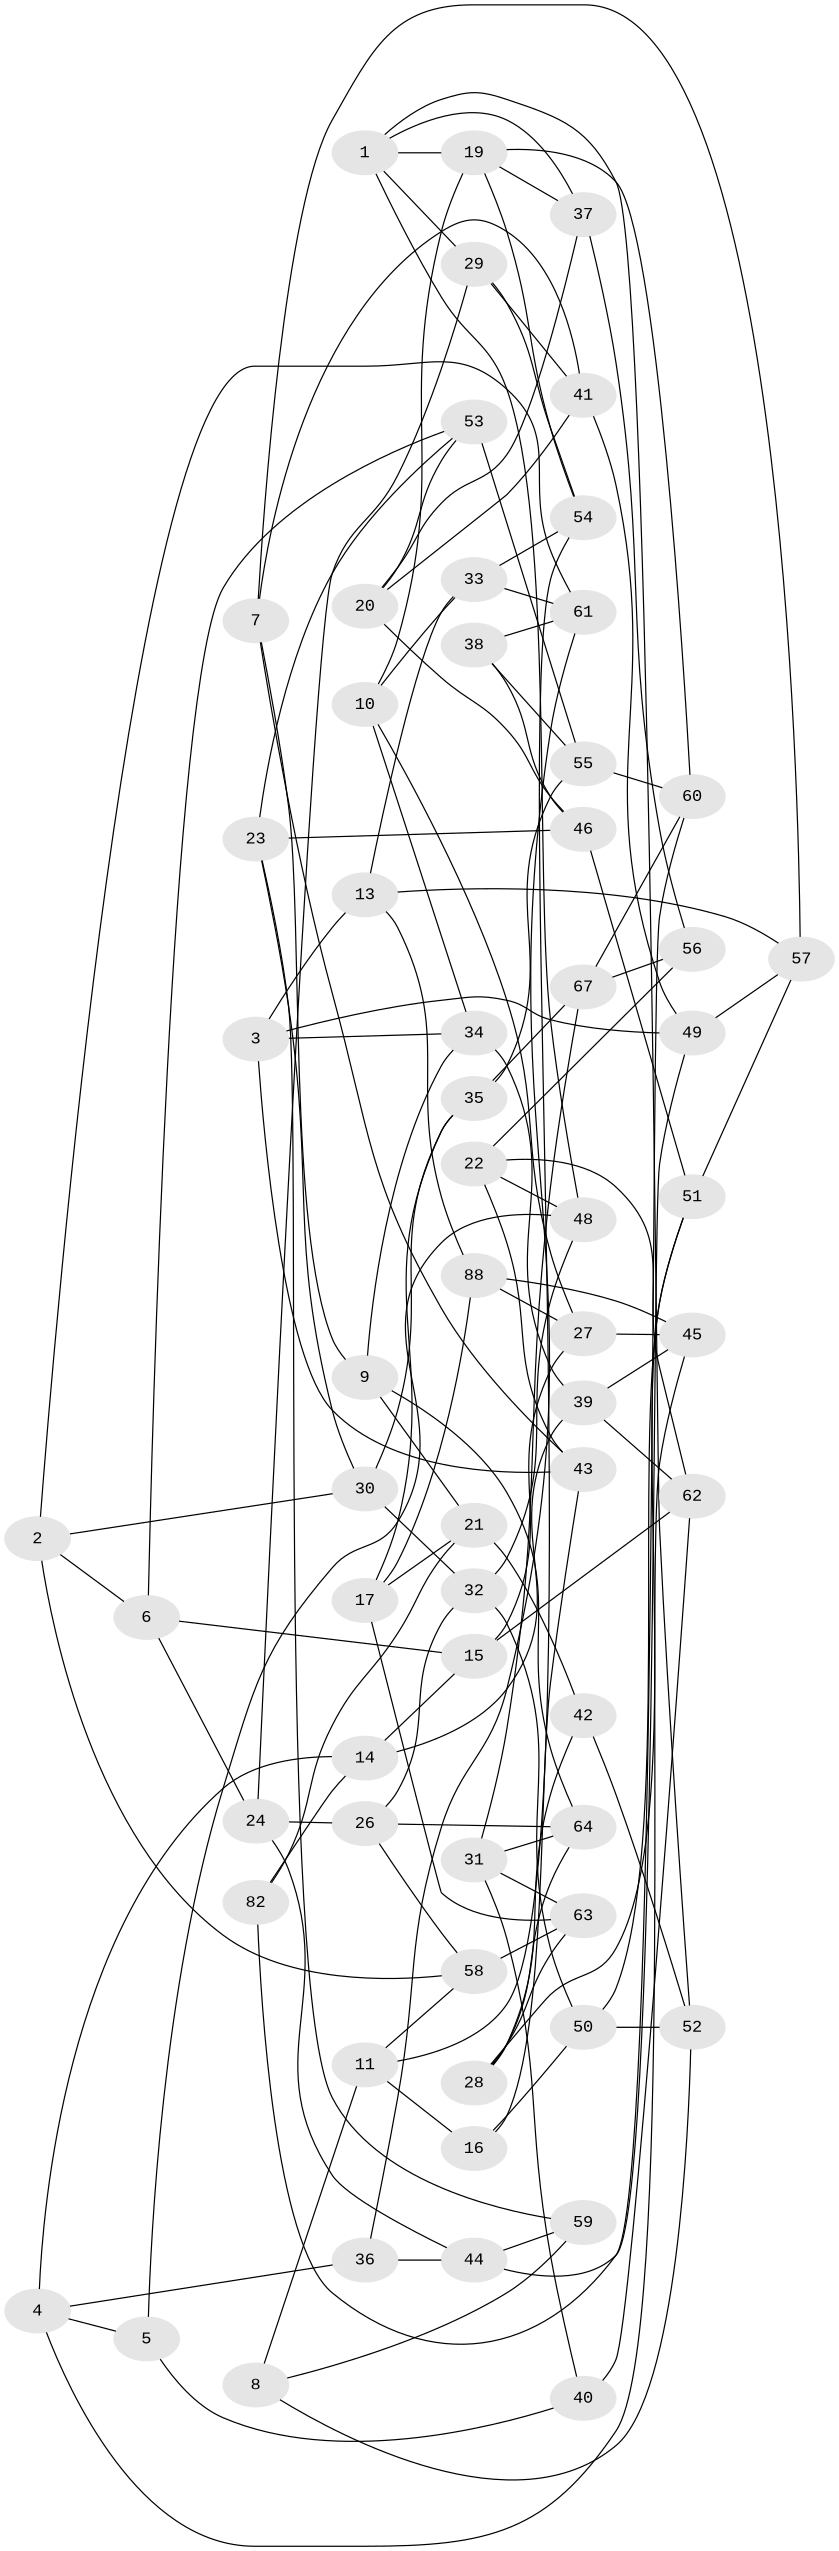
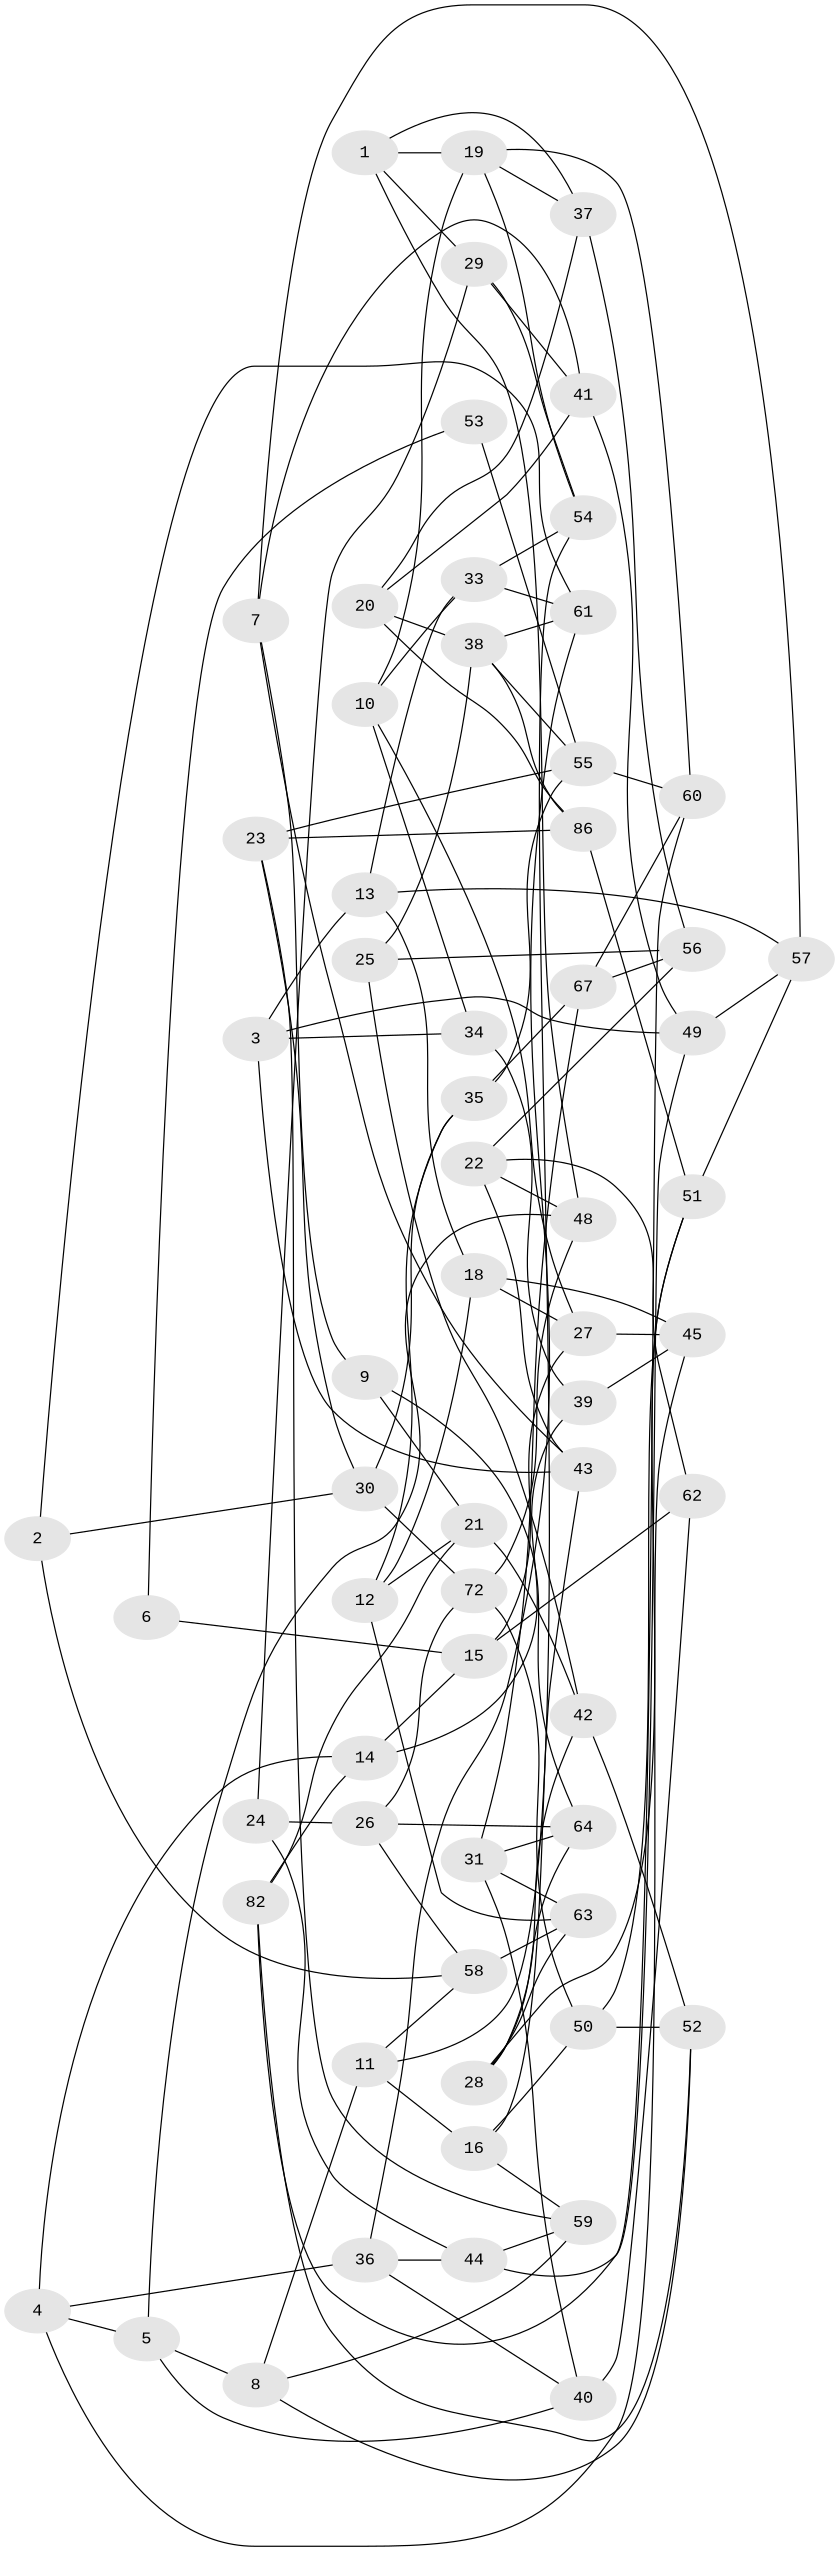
(430, 483) -> (420, 626)
(316, 606) -> (432, 797)
(583, 829) -> (583, 829)
(649, 850) -> (451, 2412)
none -> (365, 960)
(395, 1190) -> none
(474, 1276) -> (474, 1276)
(638, 1450) -> none
(92, 1578) -> none
(474, 1591) -> (474, 1591)
(365, 1600) -> (365, 1600)
(201, 1719) -> none
none -> (528, 2185)
none -> (474, 2329)
none -> (201, 2362)
